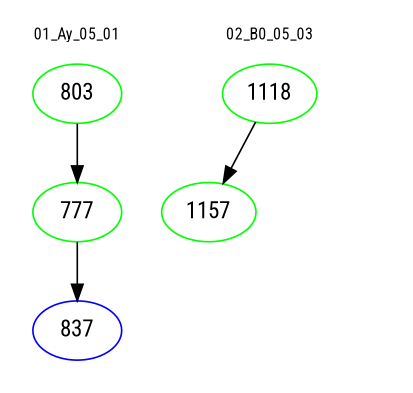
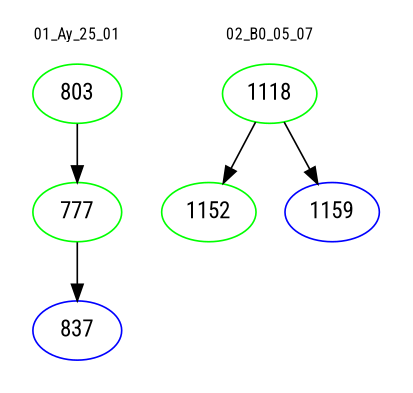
(77, 35) -> (77, 35)
(271, 35) -> (271, 35)
(209, 212) -> (209, 212)
none -> (332, 212)
